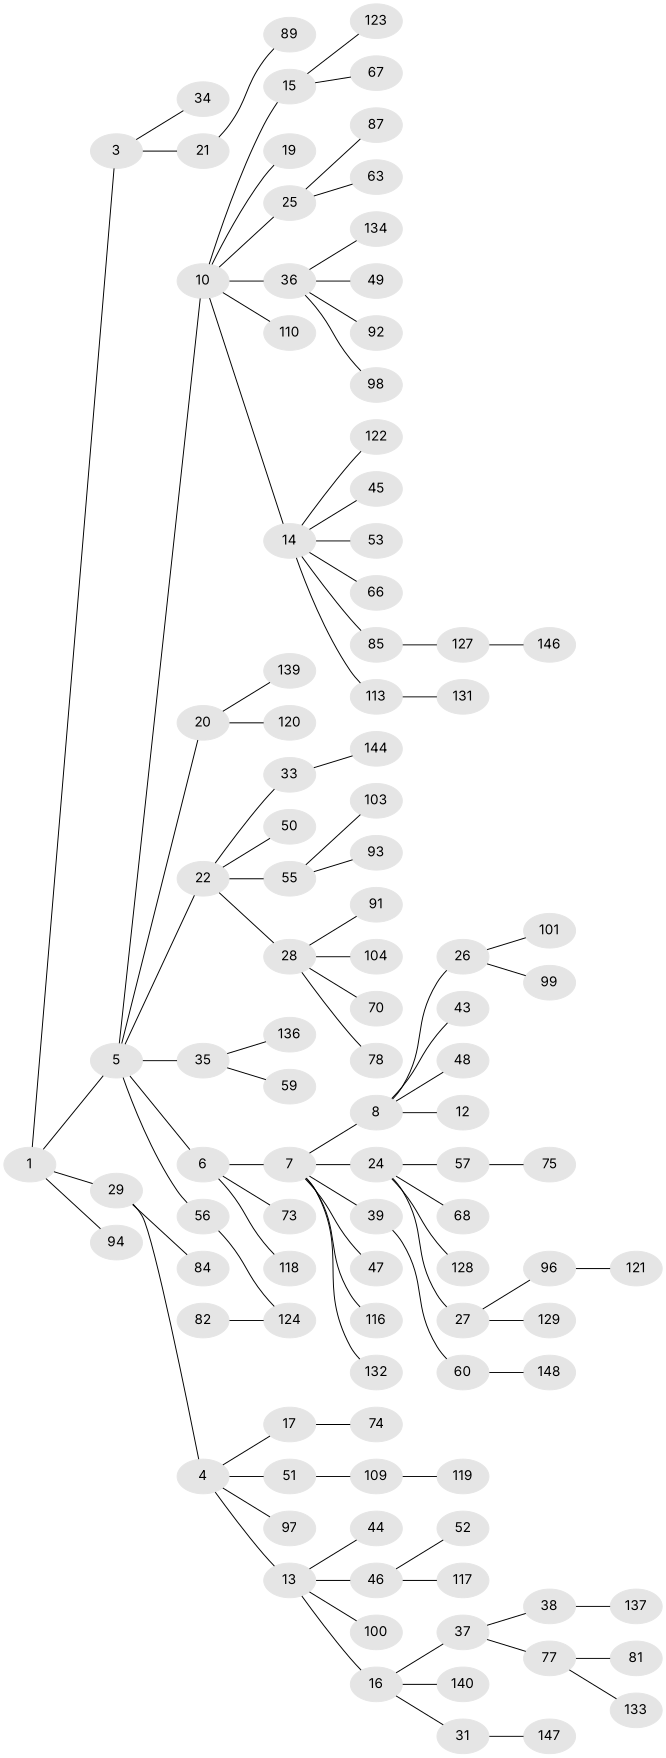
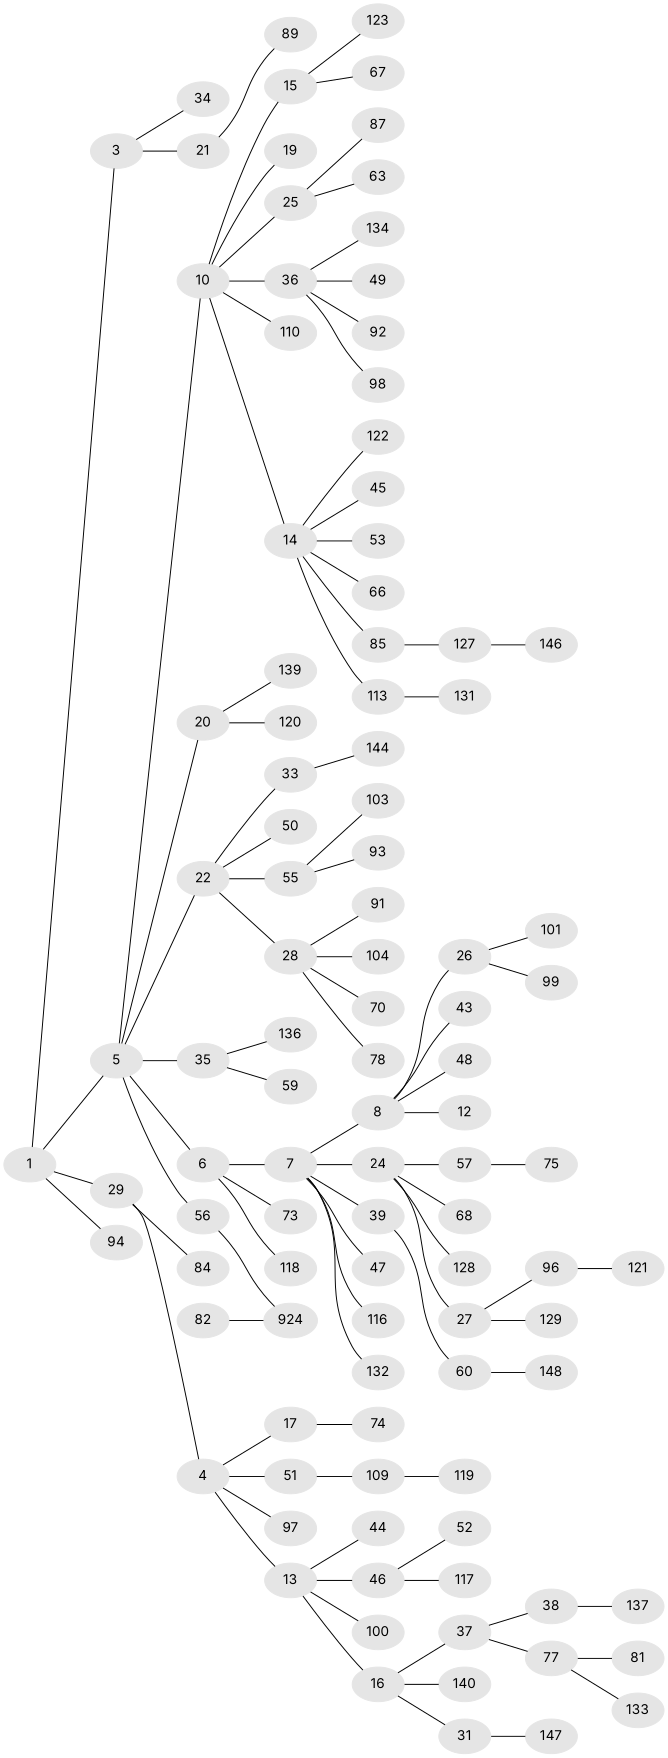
(290, 1321) -> (291, 1321)
